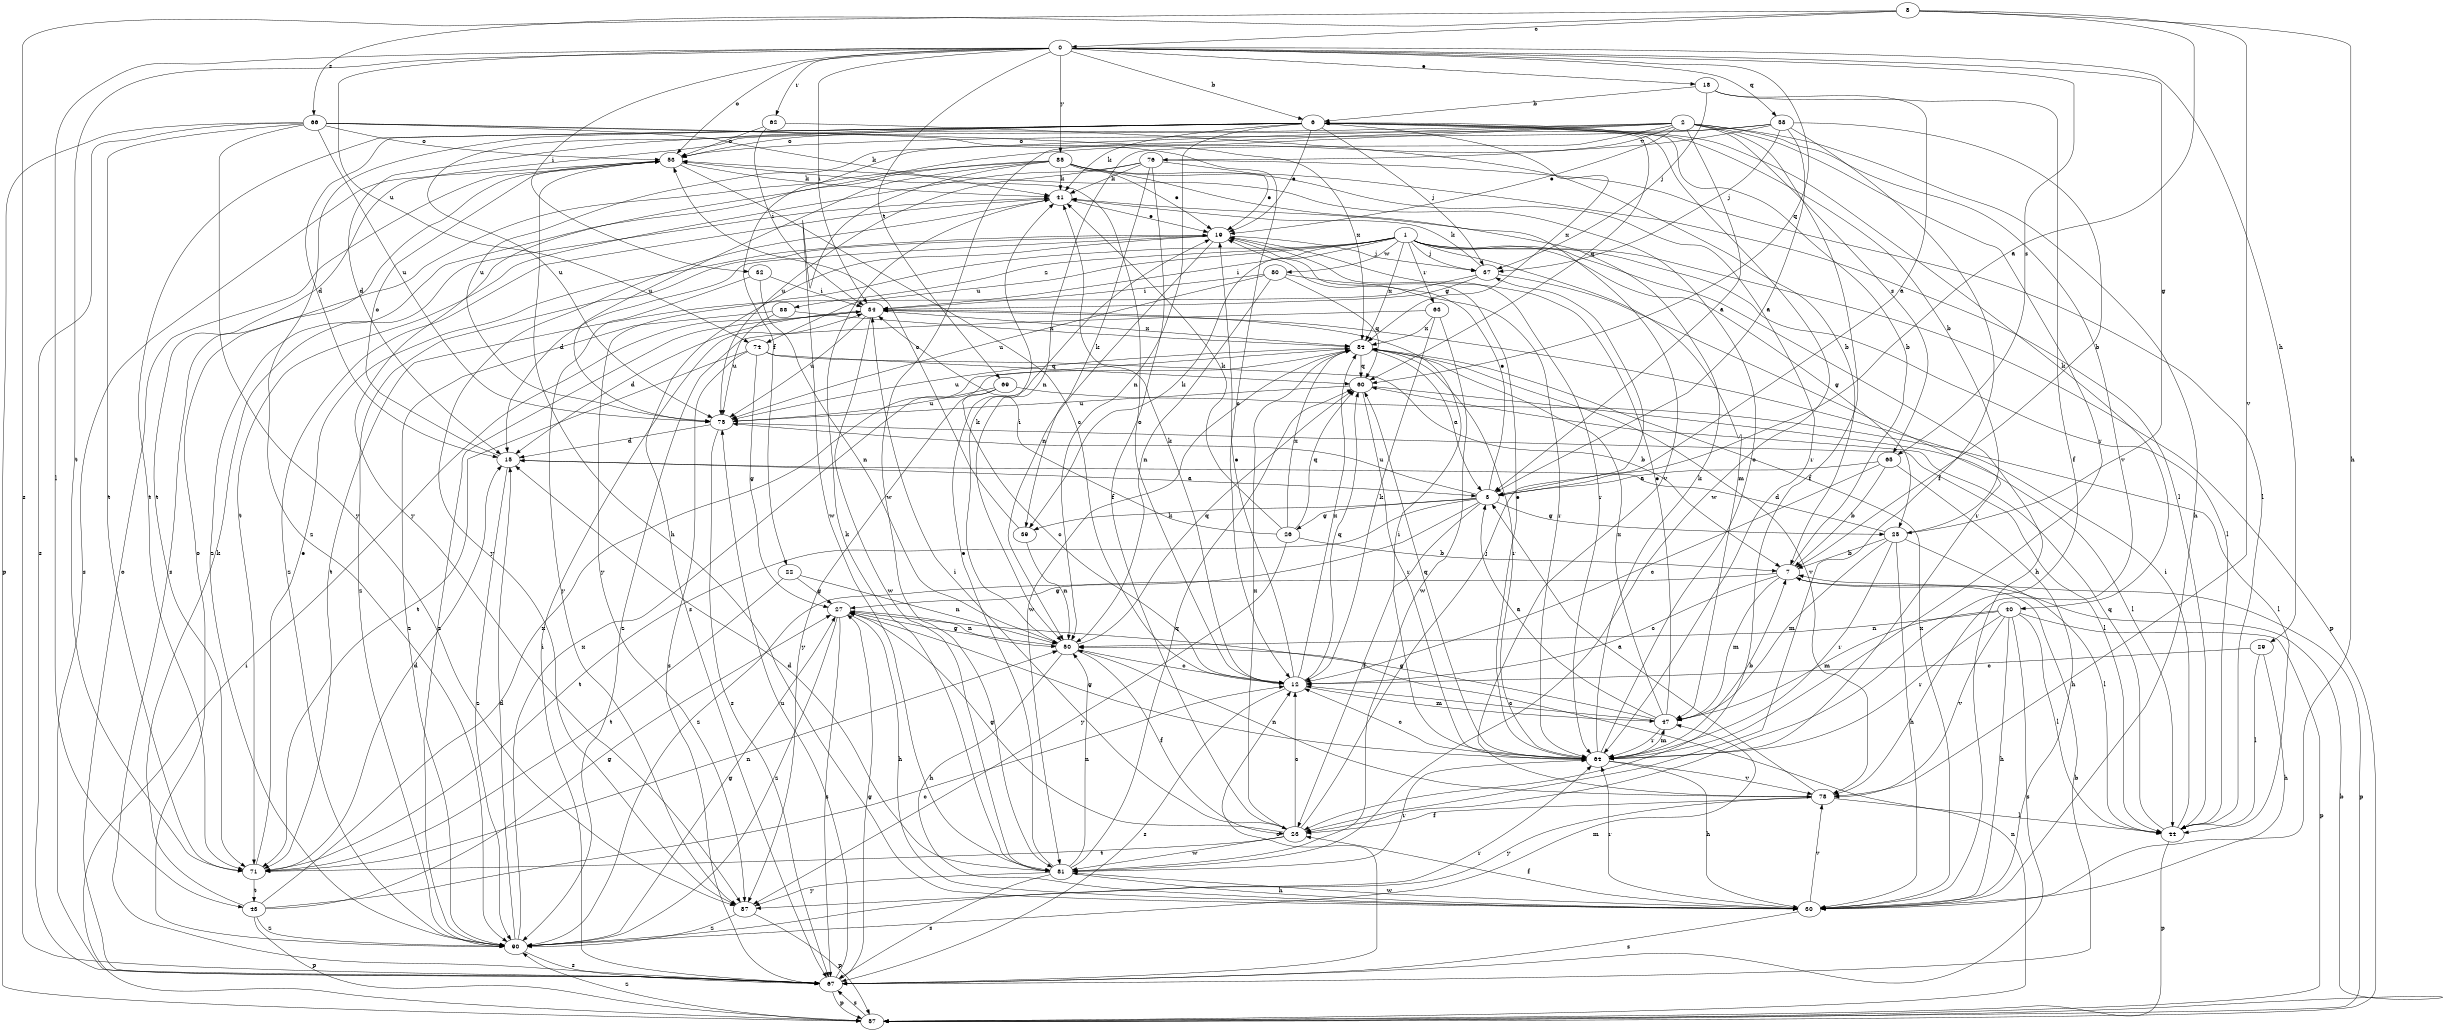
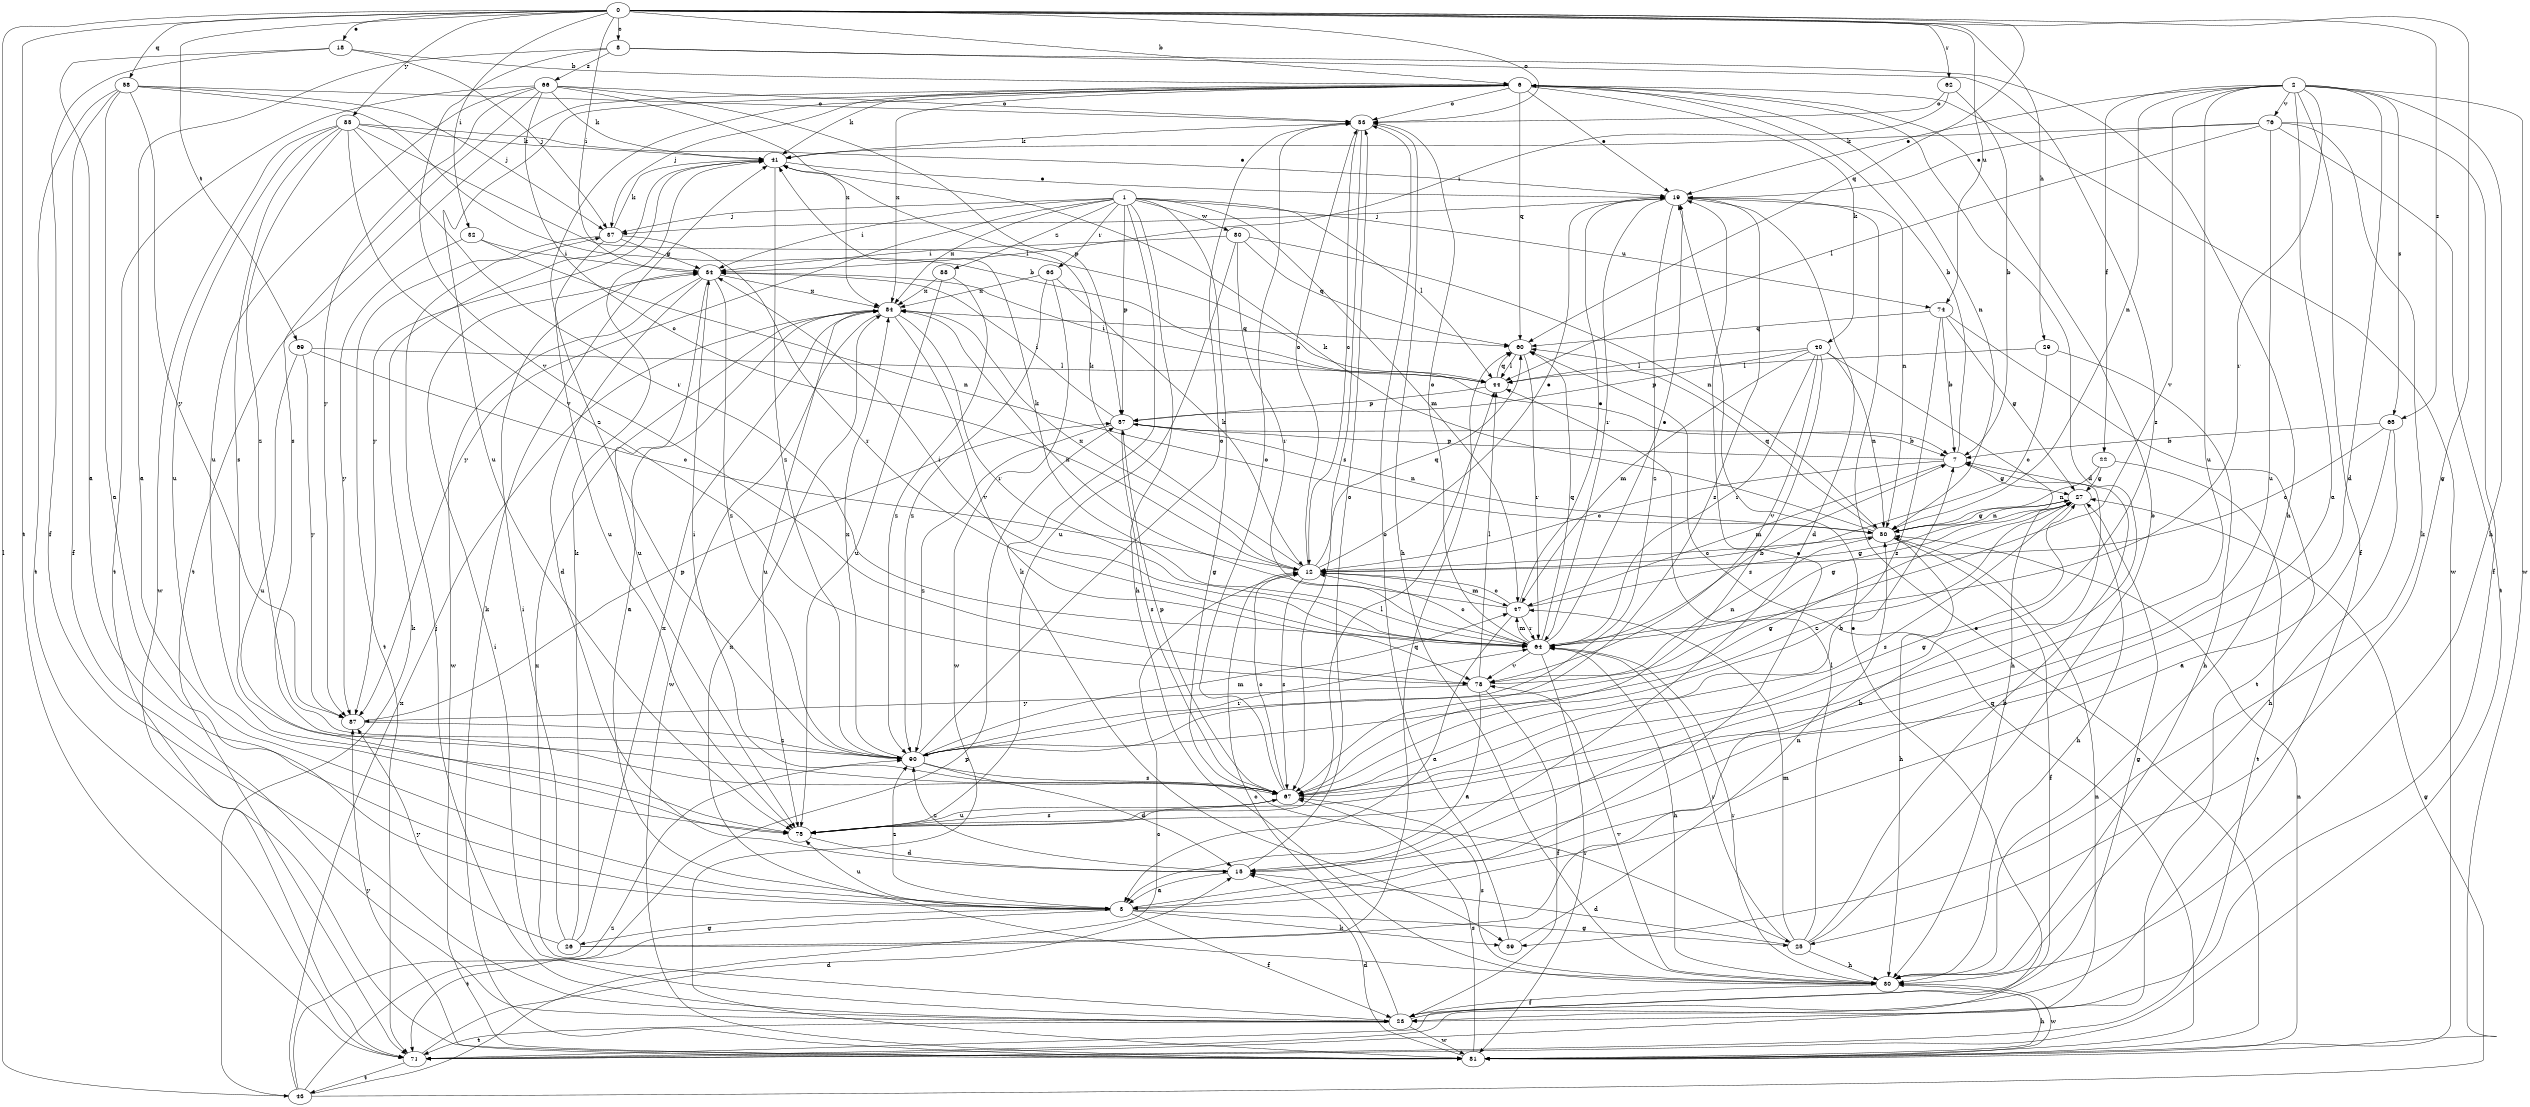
(1486, 29) -> (618, 27)
(1043, 404) -> (611, 549)
(1352, 860) -> (1582, 864)
